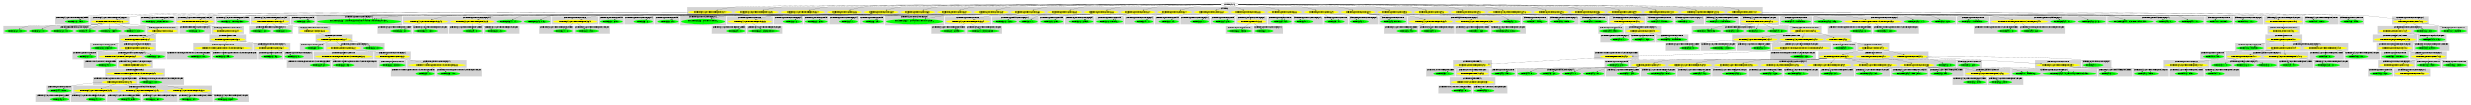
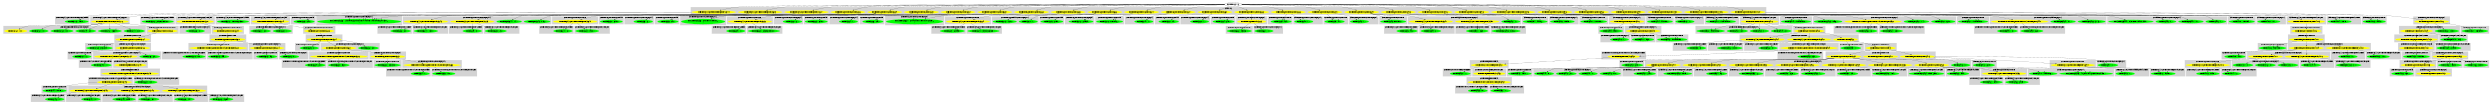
none -> (2216, 22)
(16, 31) -> (16, 31)
